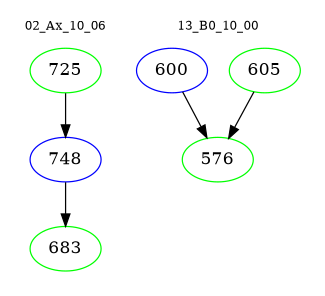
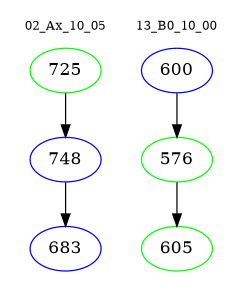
(66, 27) -> (66, 27)
(244, 110) -> (177, 198)
(66, 249) -> (66, 249)
